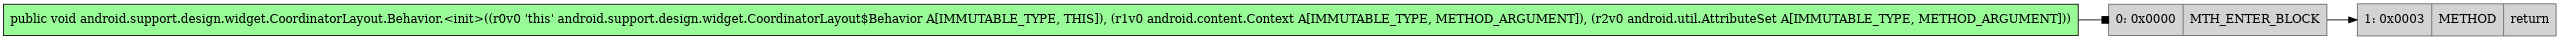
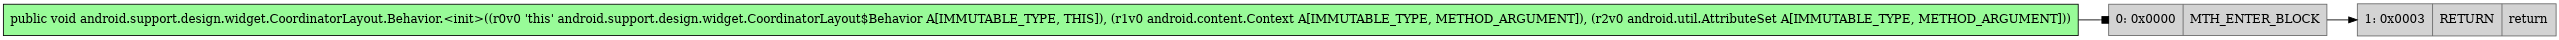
(2468, 19) -> (2467, 19)
